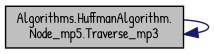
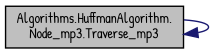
(95, 27) -> (95, 27)
